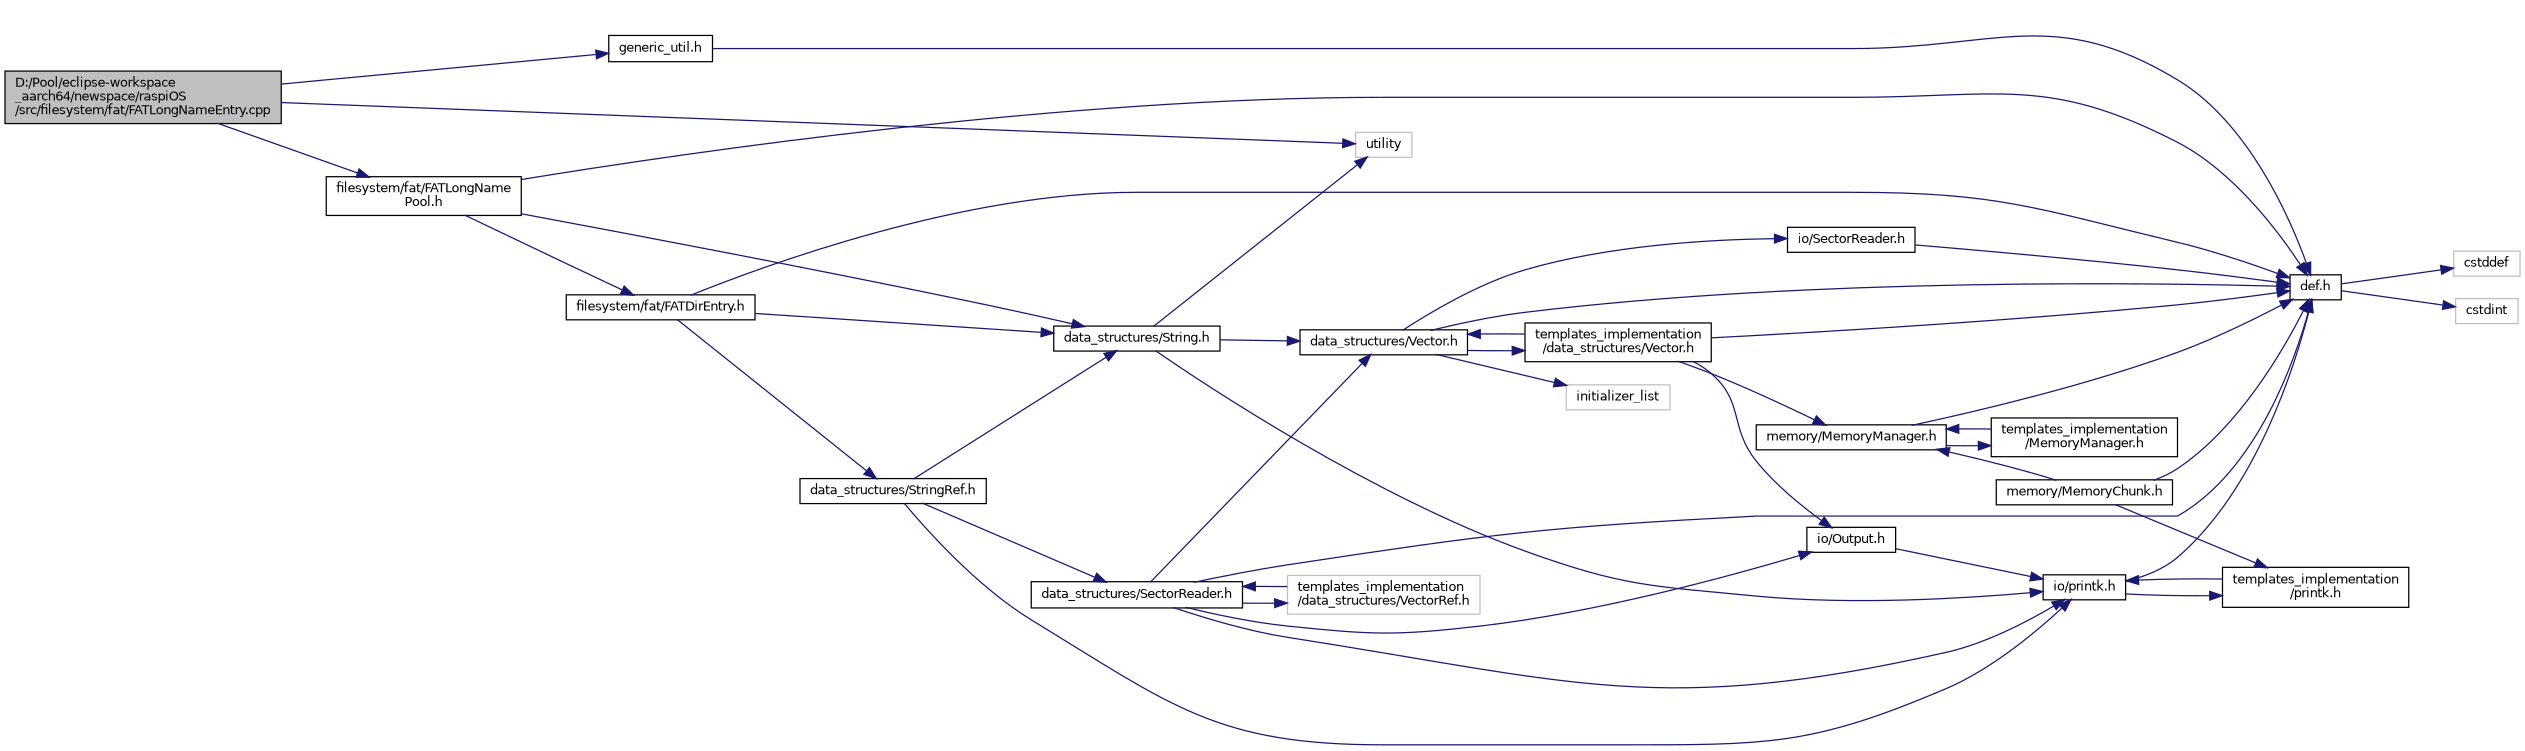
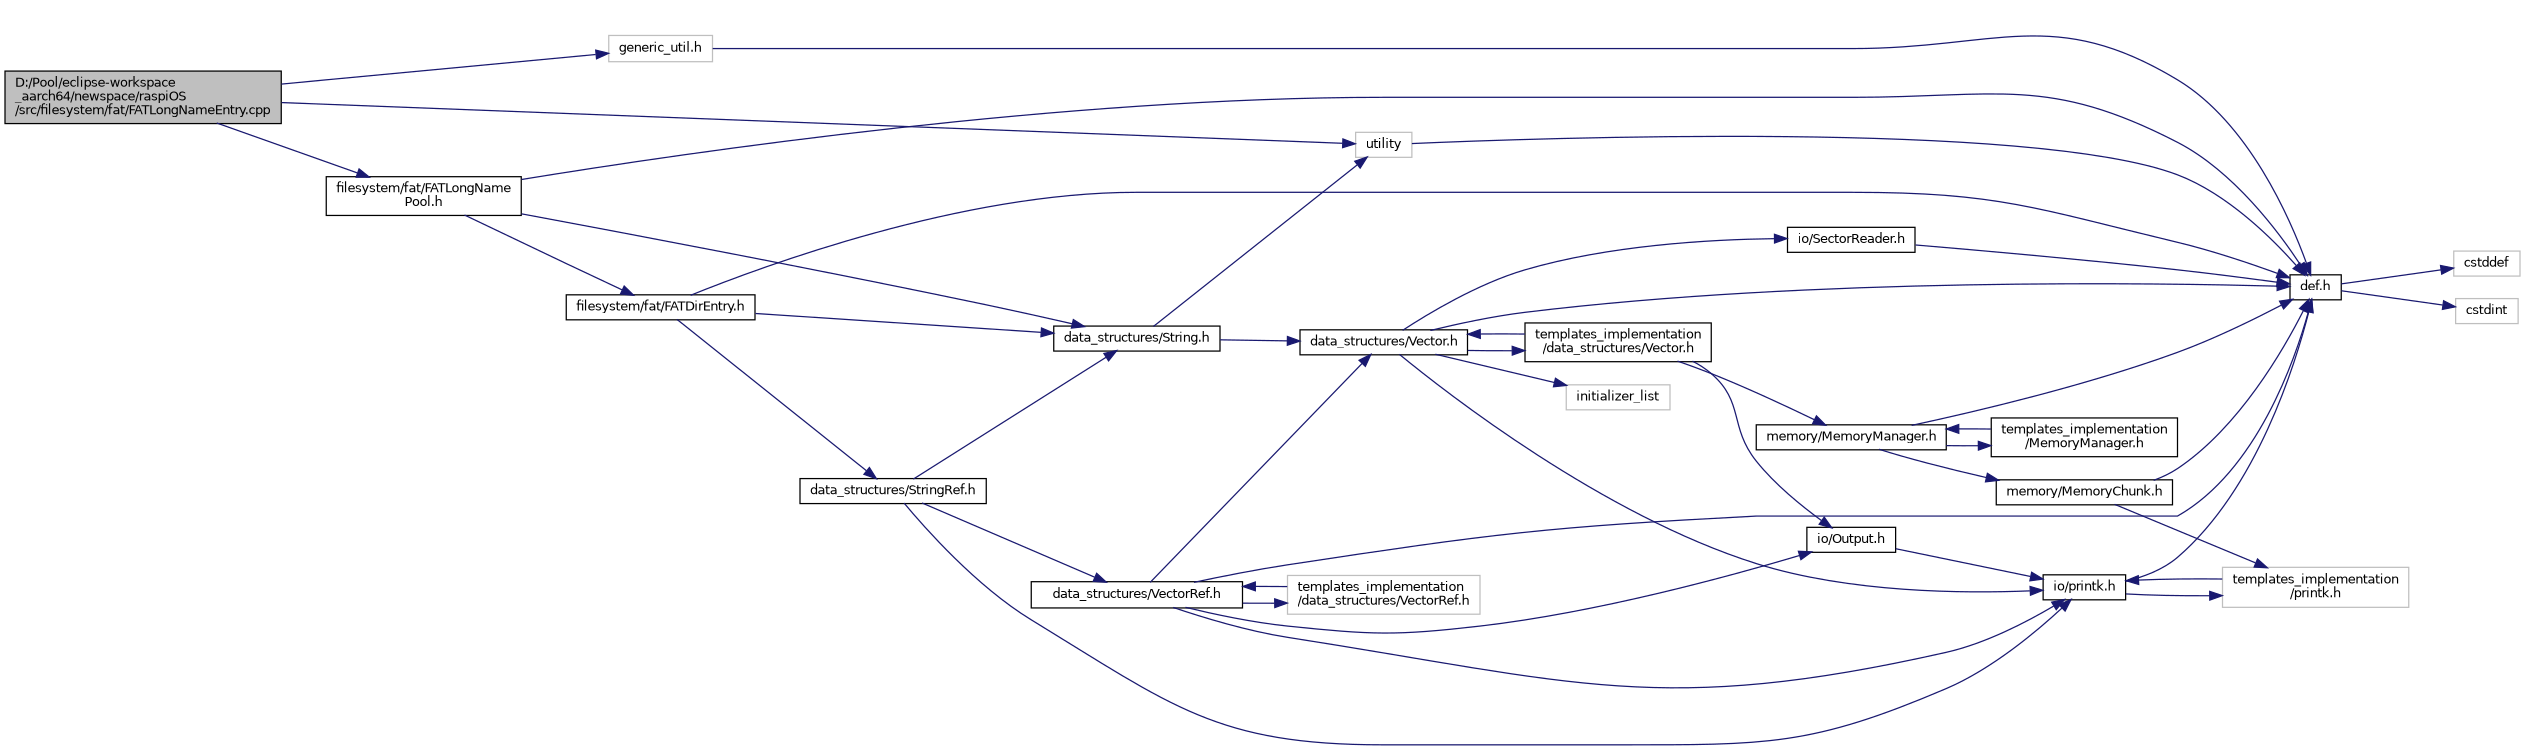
(661, 49) -> (661, 49)
(1995, 320) -> (1871, 139)
(2003, 465) -> (1932, 464)
(1567, 565) -> (1691, 539)
(2316, 587) -> (2316, 587)
(1137, 595) -> (1137, 595)
